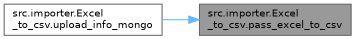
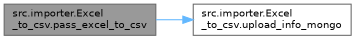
(175, 20) -> (169, 20)
